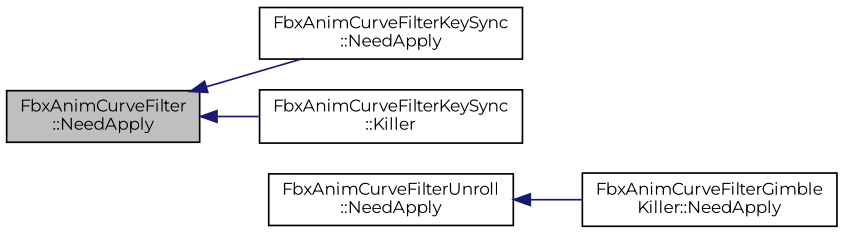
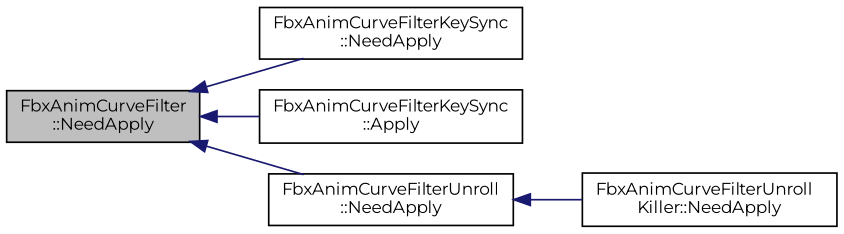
(391, 116) -> (391, 116)
none -> (255, 160)
(710, 200) -> (710, 200)
